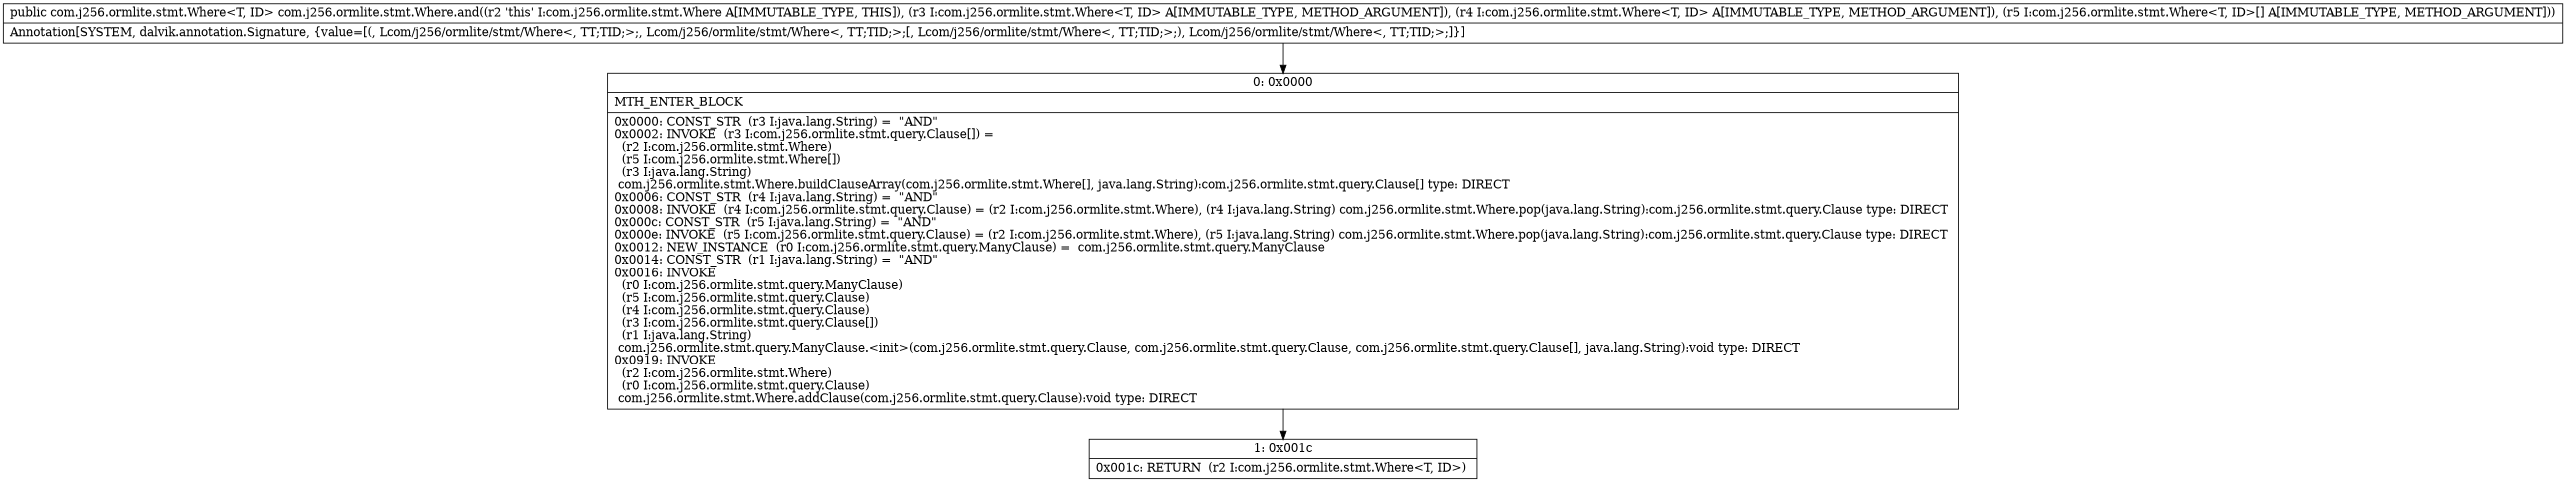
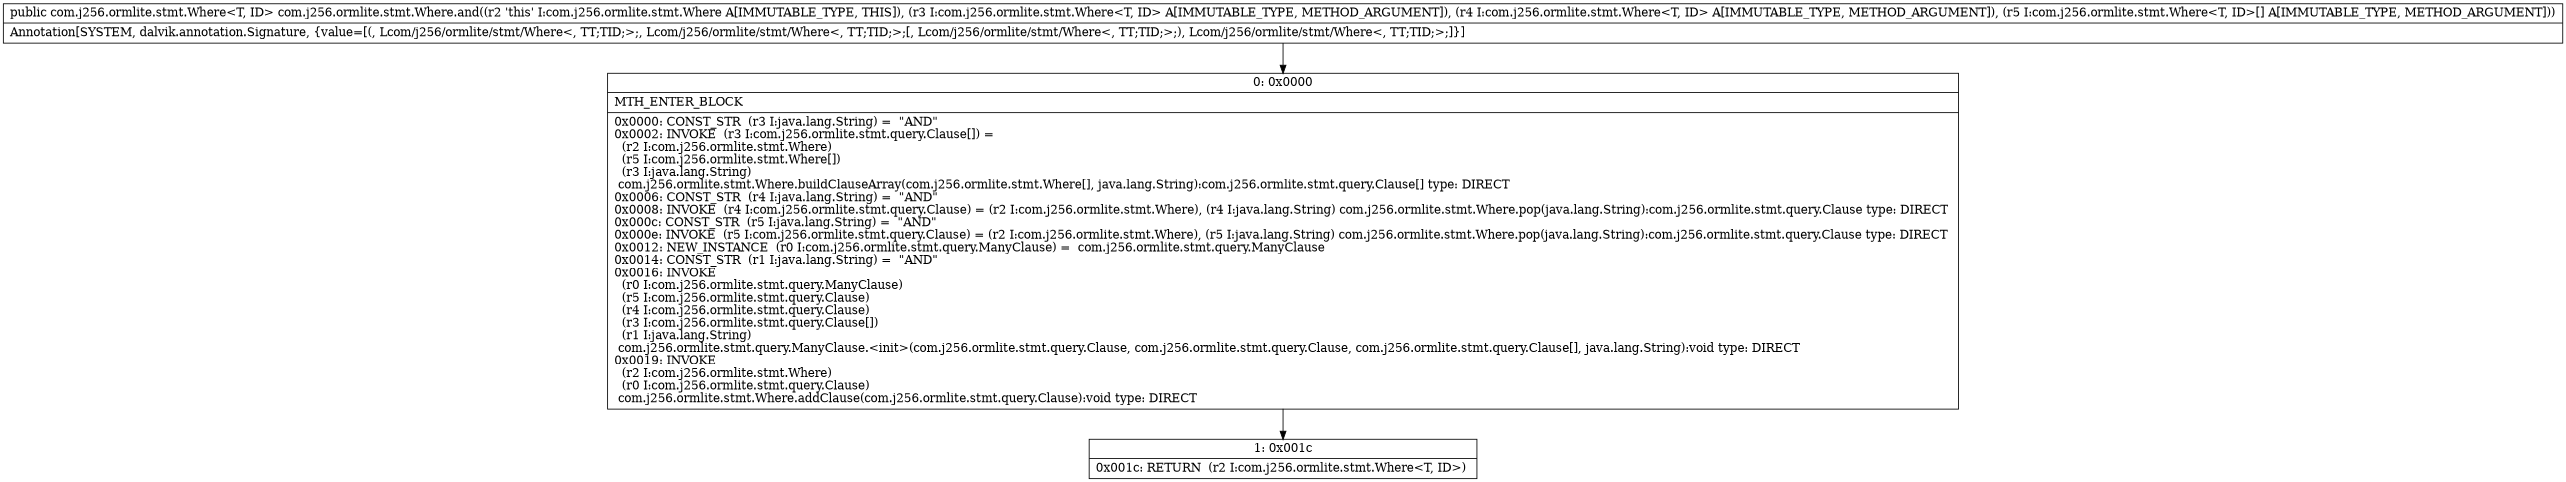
(669, 361) -> (669, 361)
